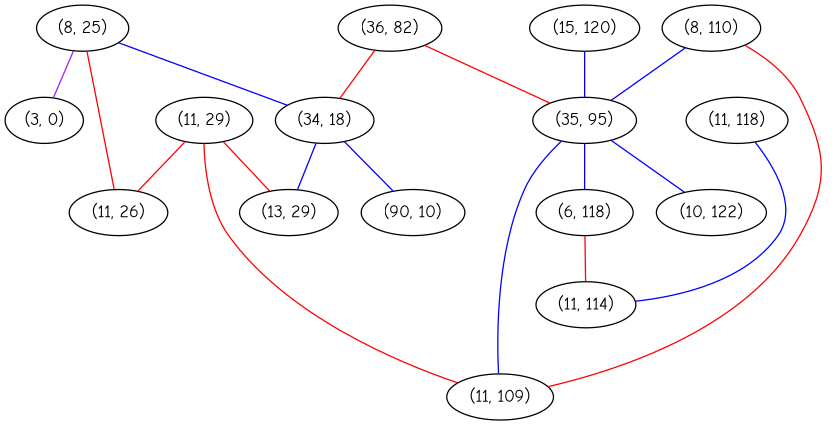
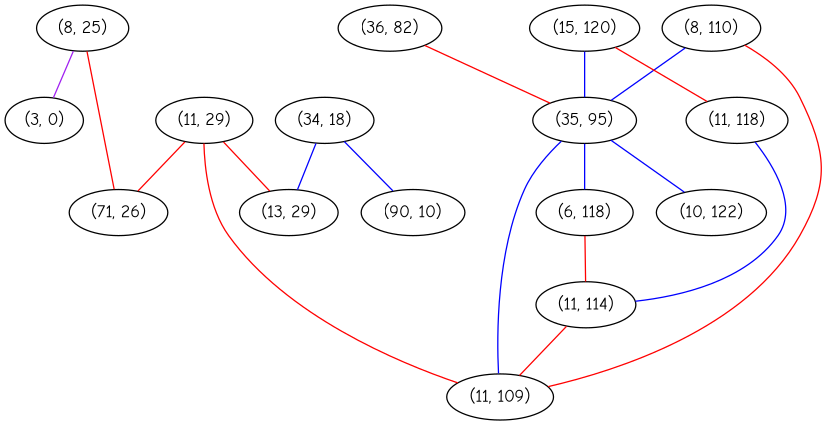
(203, 74) -> none
(357, 74) -> none
none -> (661, 74)
(119, 213) -> (119, 213)
none -> (543, 351)
